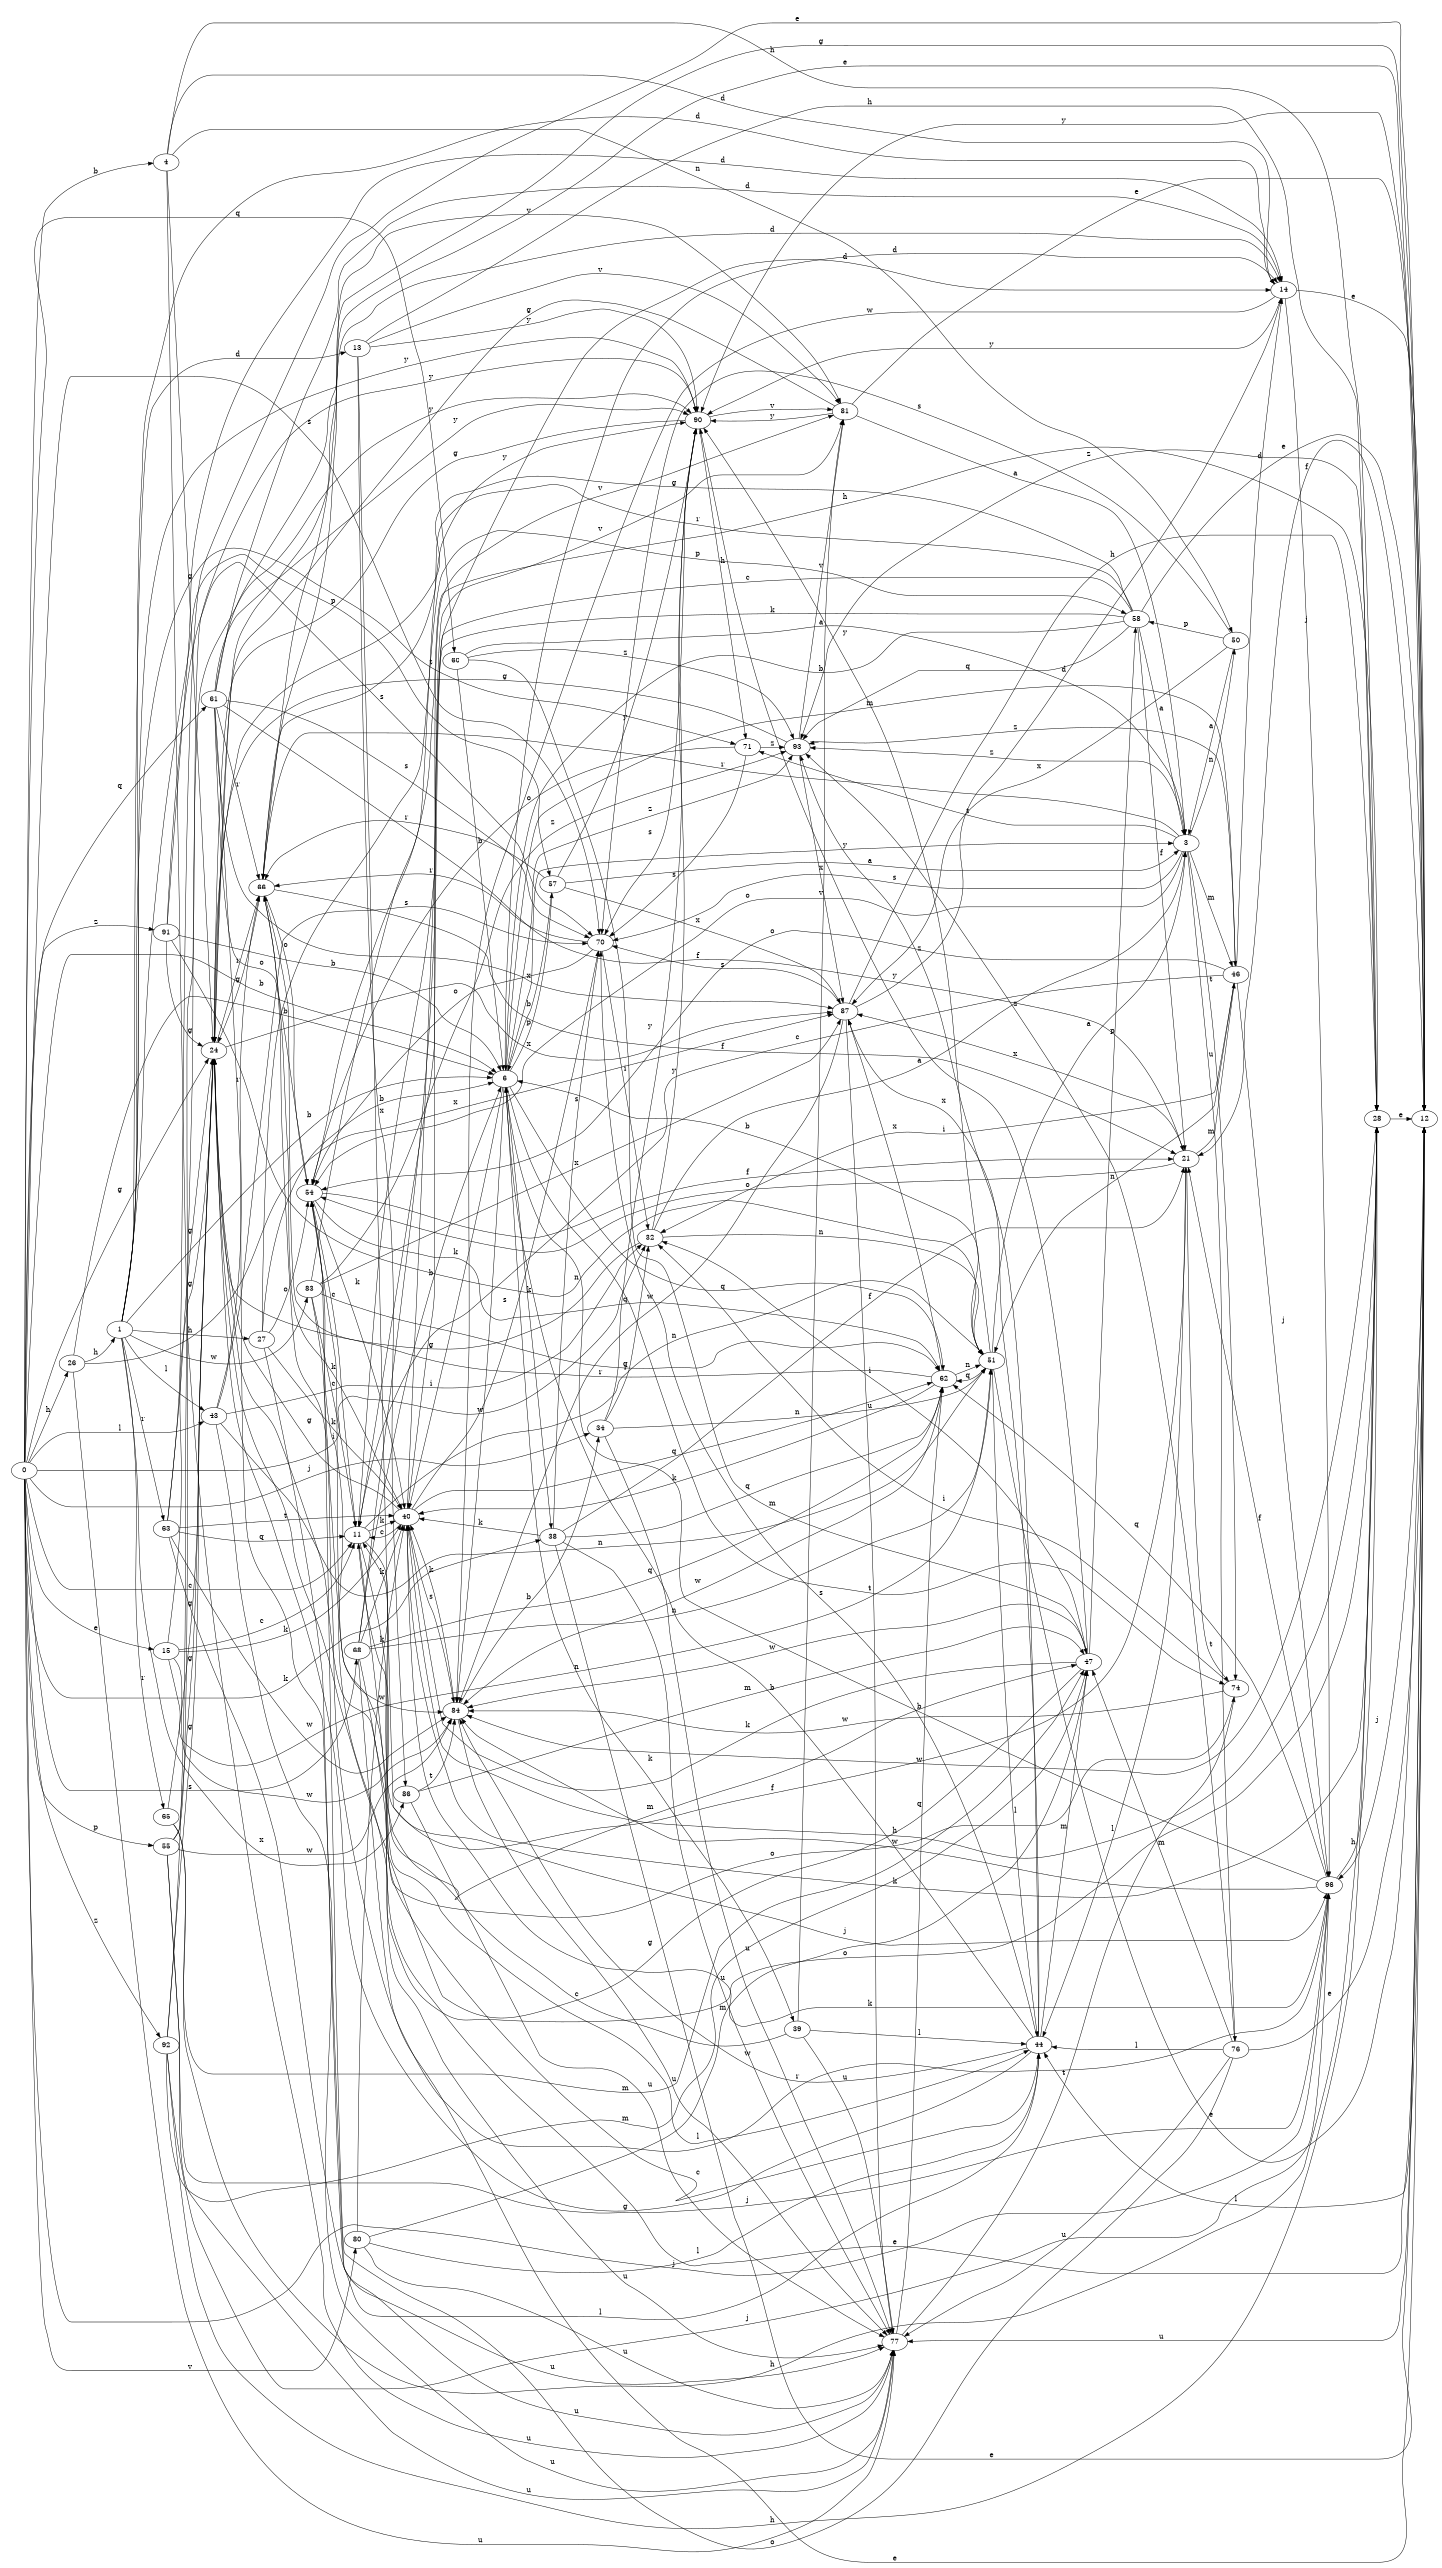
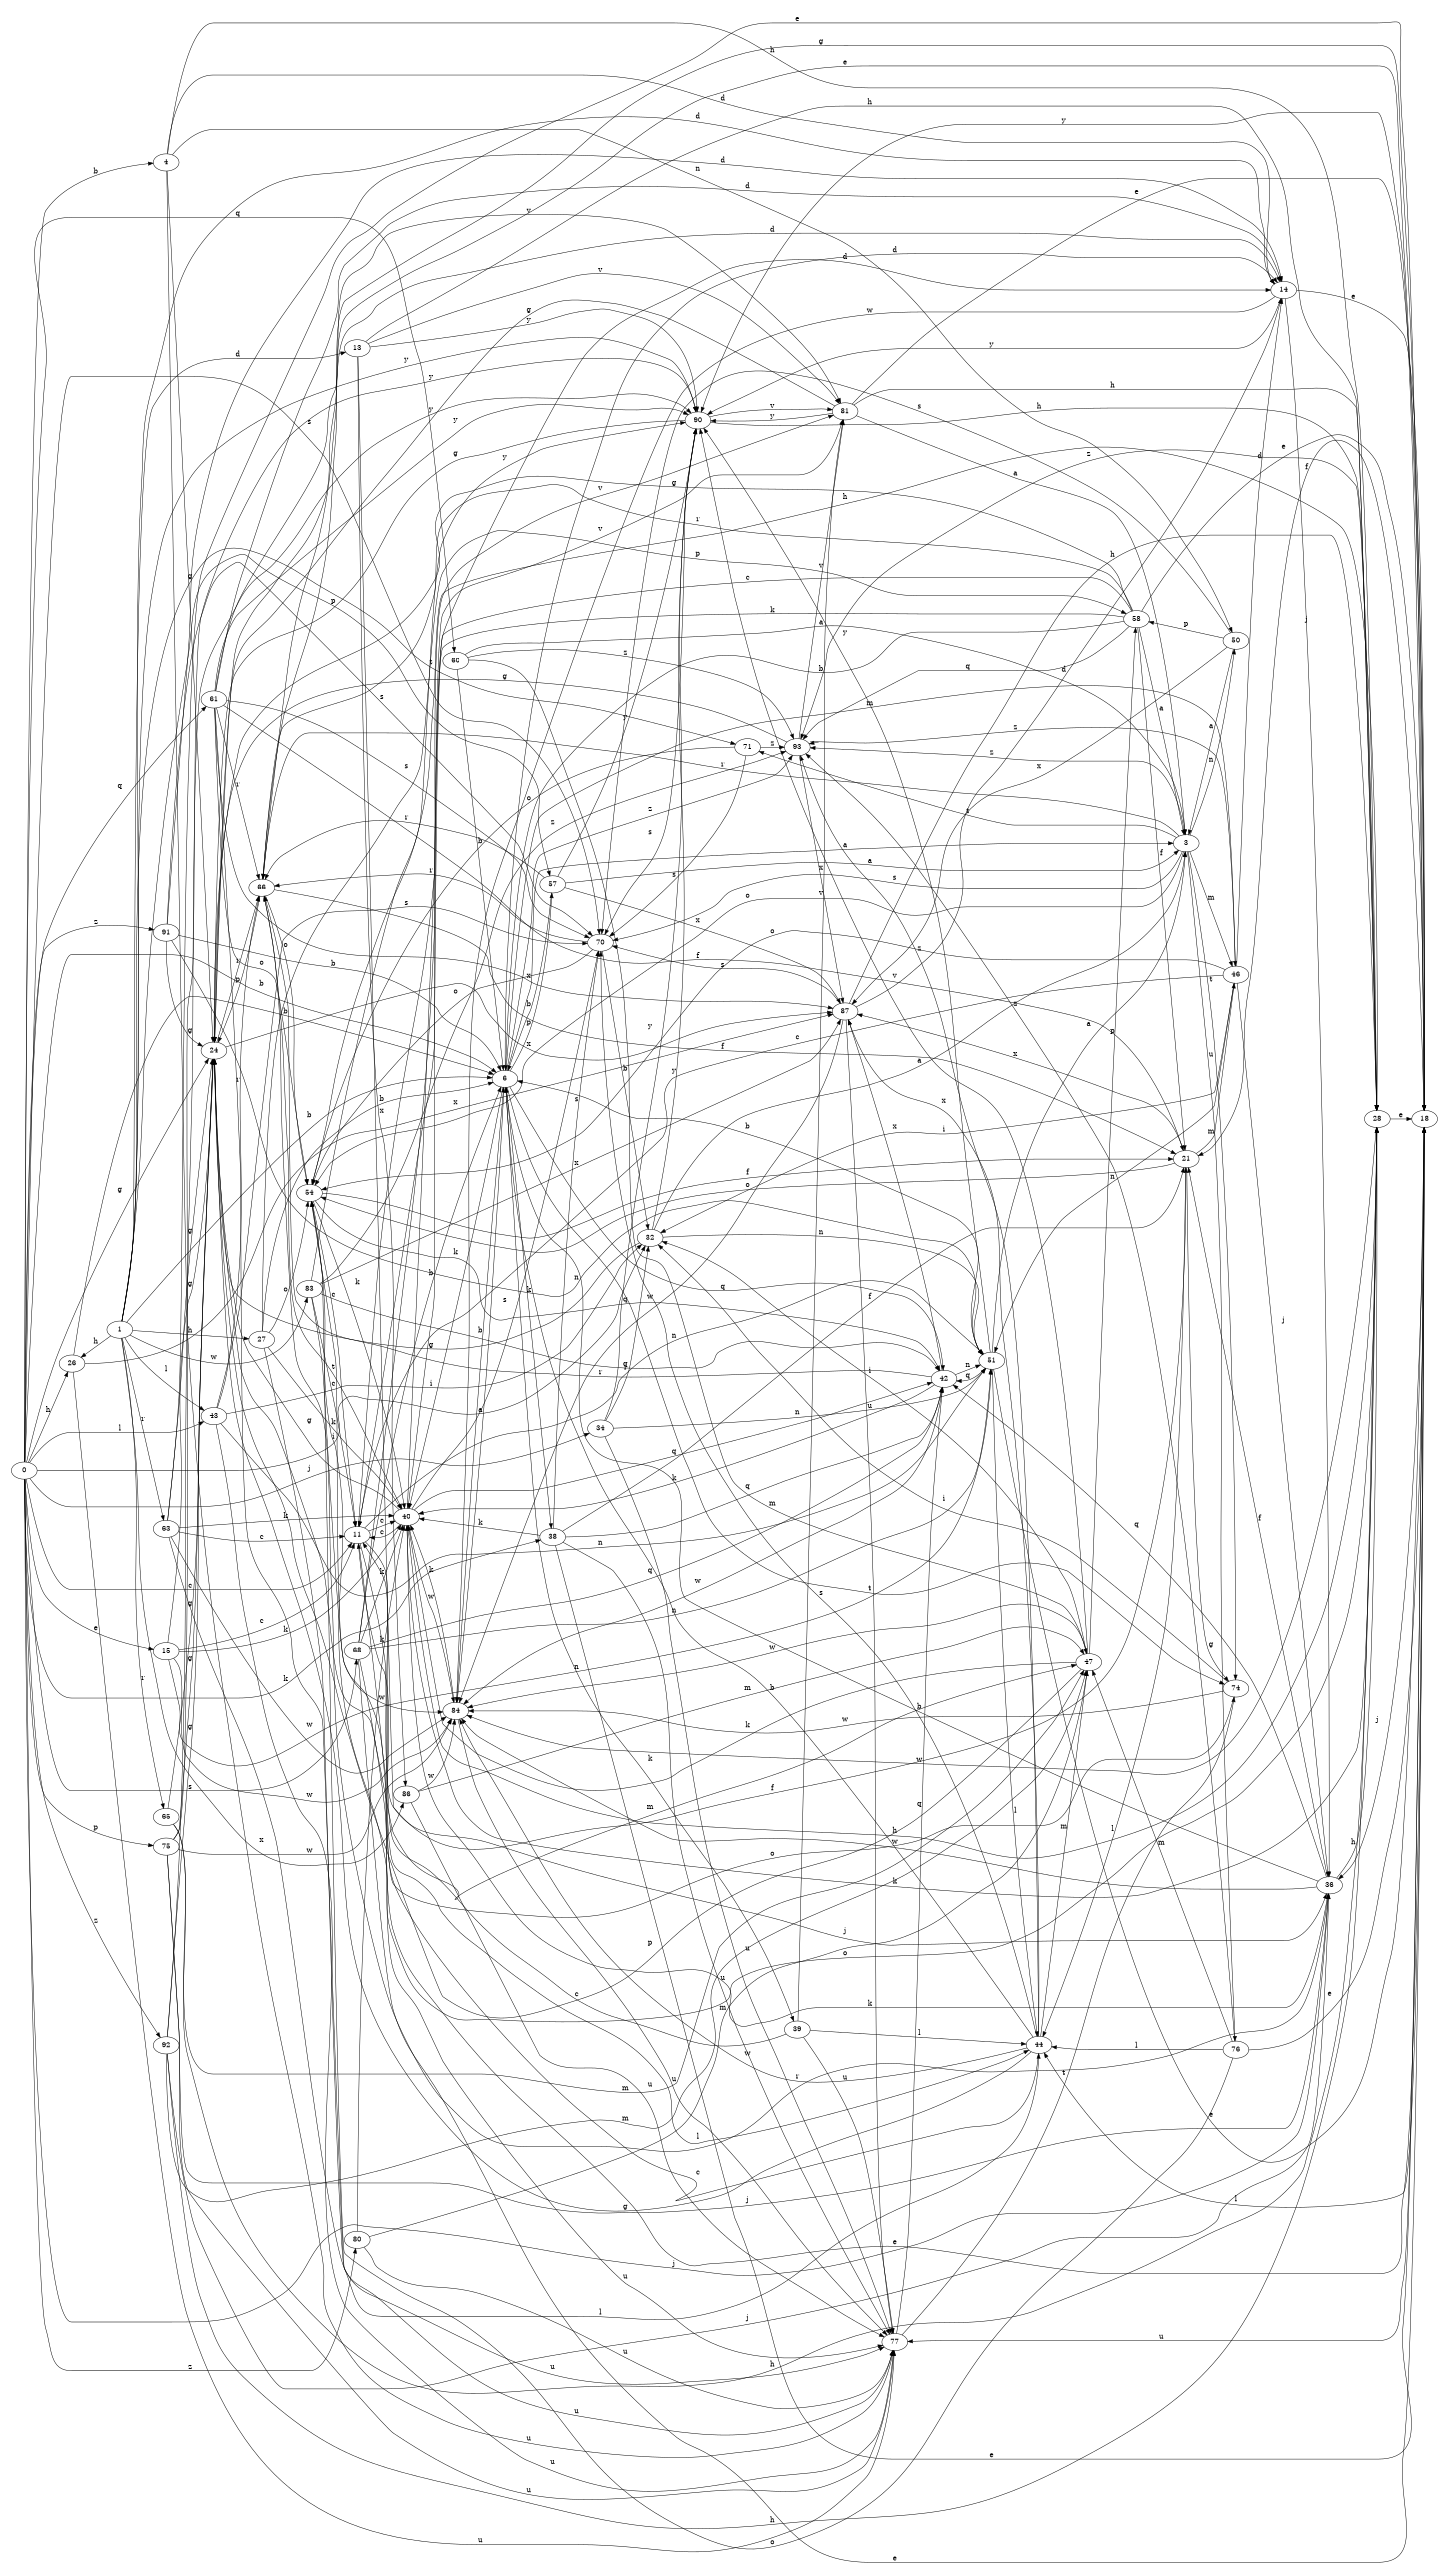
none -> (1334, 391)
(721, 574) -> (1346, 455)
(845, 845) -> (845, 845)
(895, 976) -> (895, 976)
(238, 980) -> (238, 980)
(625, 1069) -> (625, 1069)
(1425, 1119) -> (1425, 1119)
(101, 1355) -> (98, 1345)
(333, 1367) -> (333, 1367)
(944, 1379) -> (944, 1379)
(480, 1410) -> (480, 1410)
(286, 1516) -> (286, 1516)
(382, 1521) -> (382, 1521)
(262, 1537) -> (262, 1537)
(543, 1587) -> (478, 1397)
(431, 1597) -> (431, 1597)
(1211, 1645) -> (1211, 1645)
(431, 1776) -> (431, 1776)
(166, 1847) -> (166, 1847)
(1330, 1885) -> (1330, 1885)
(650, 1943) -> (650, 1943)
(1090, 2220) -> none
(738, 2239) -> none
(190, 2367) -> (190, 2367)
